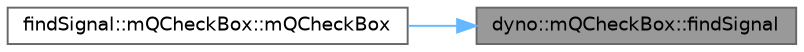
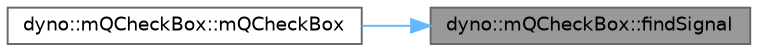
(208, 26) -> (185, 26)
